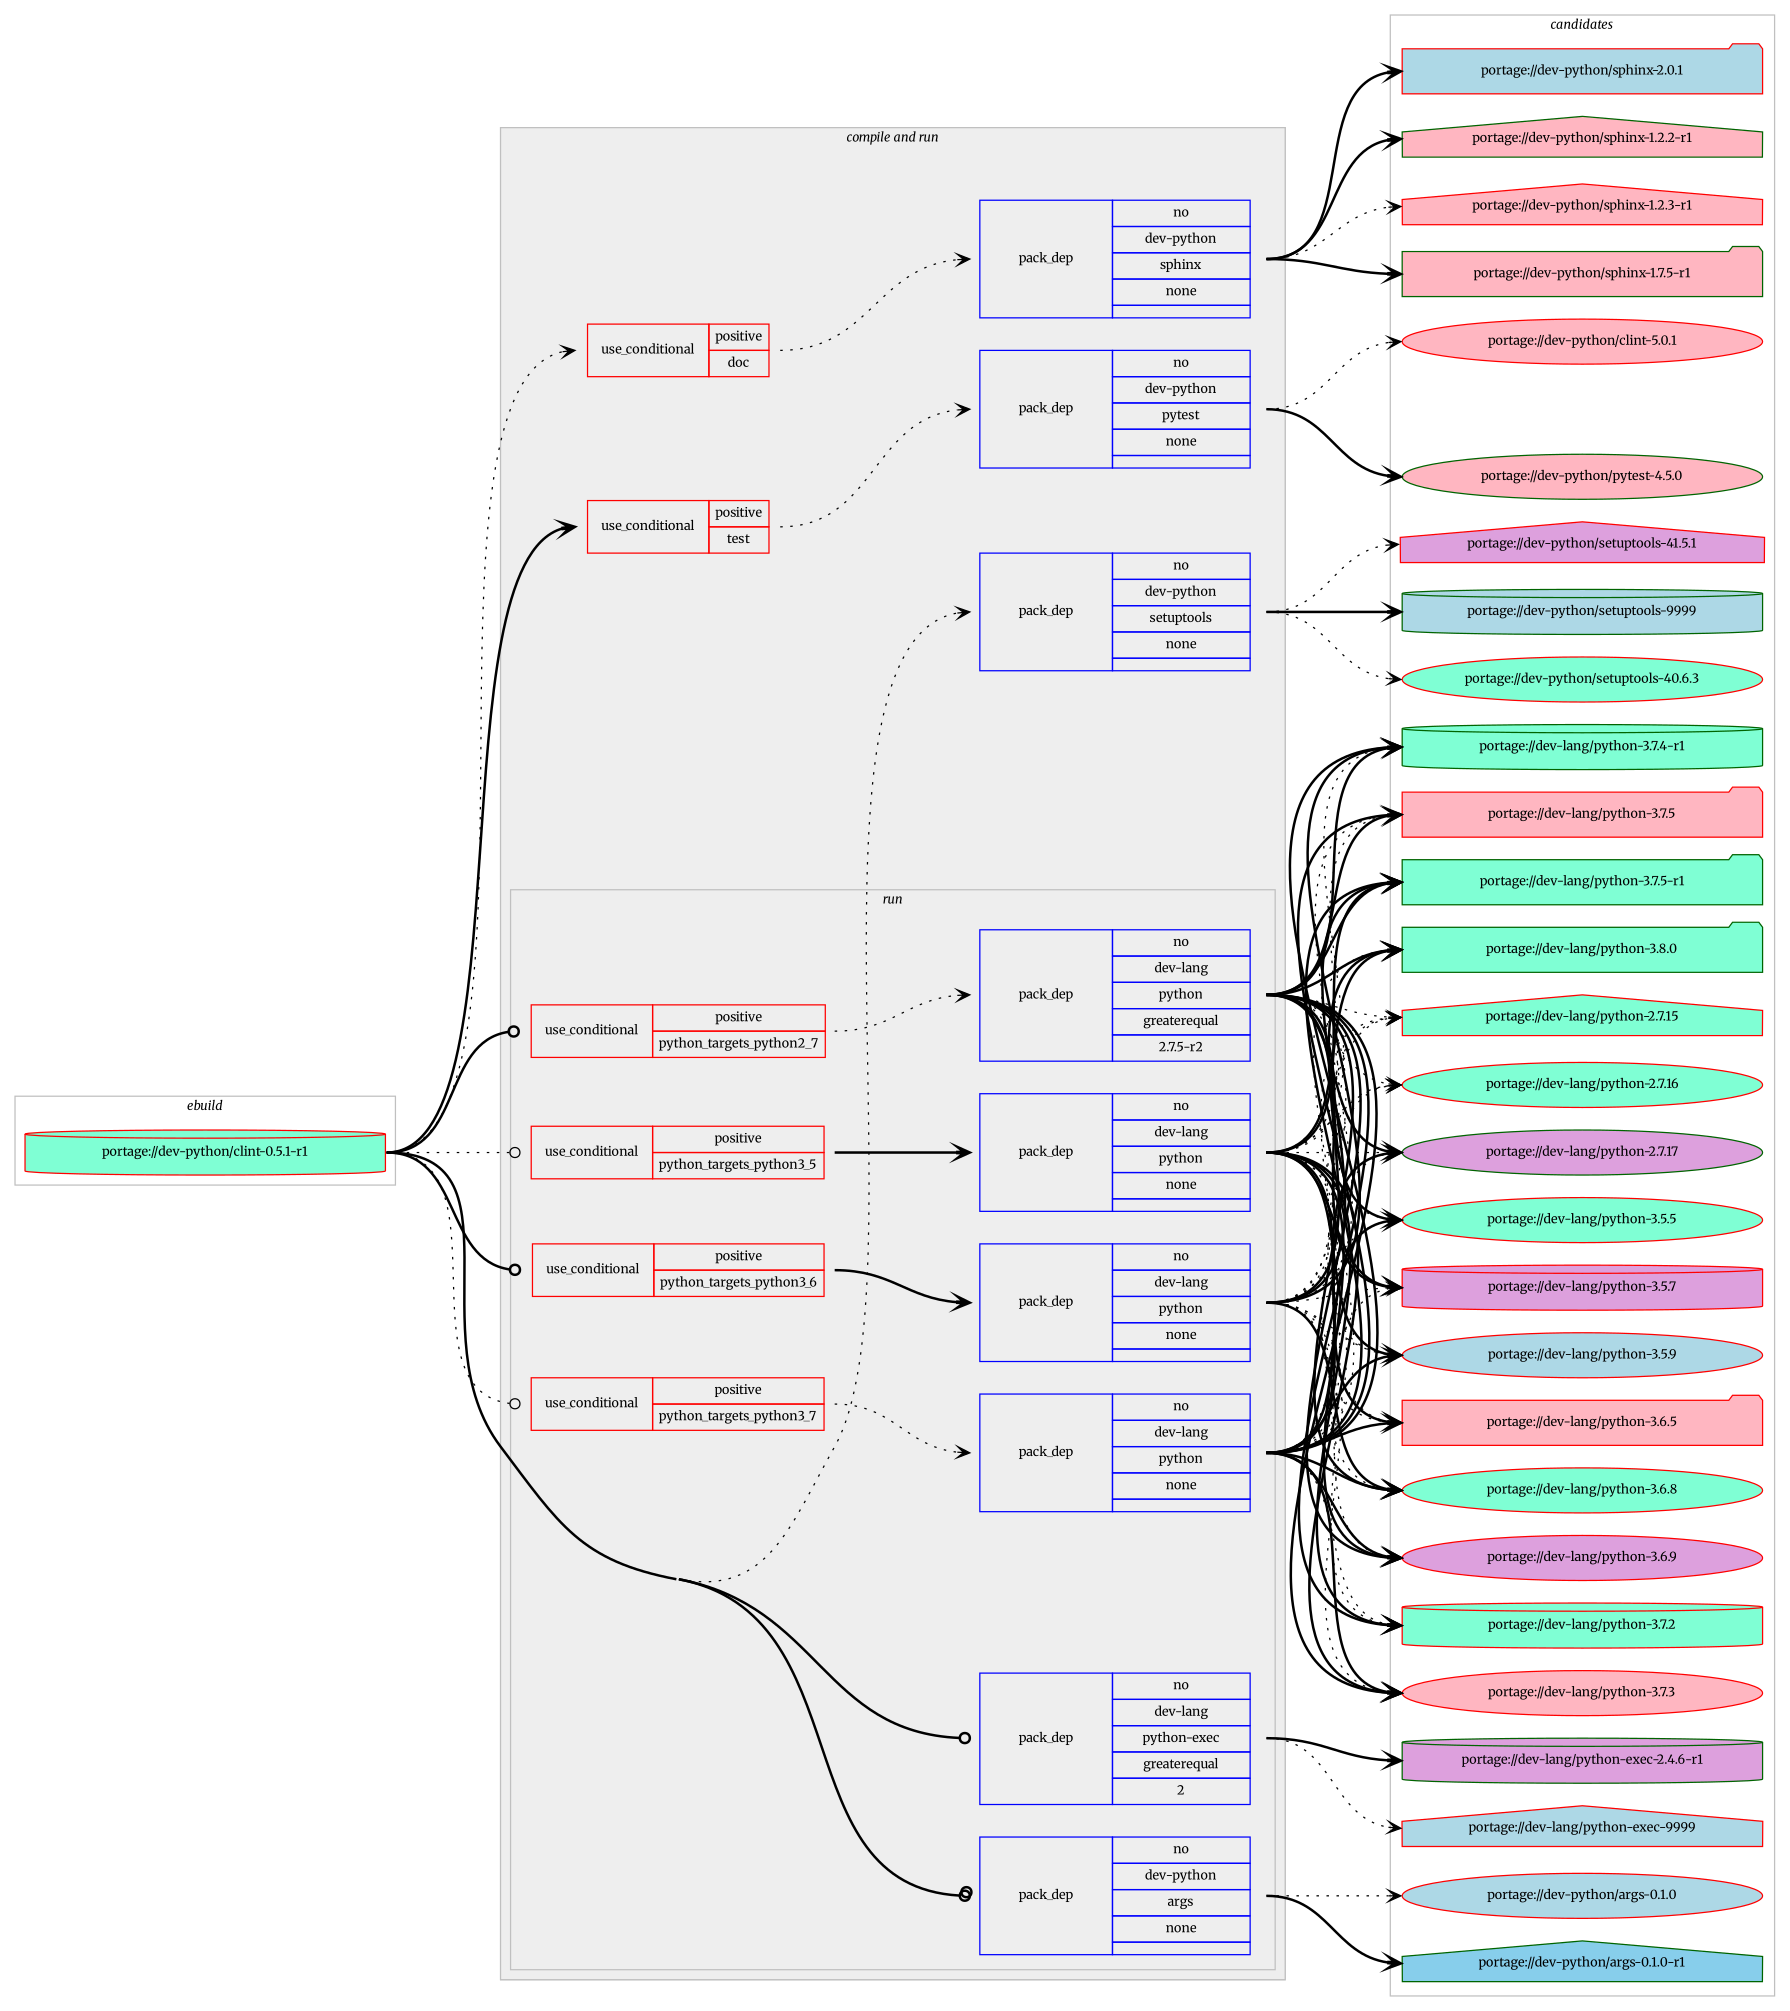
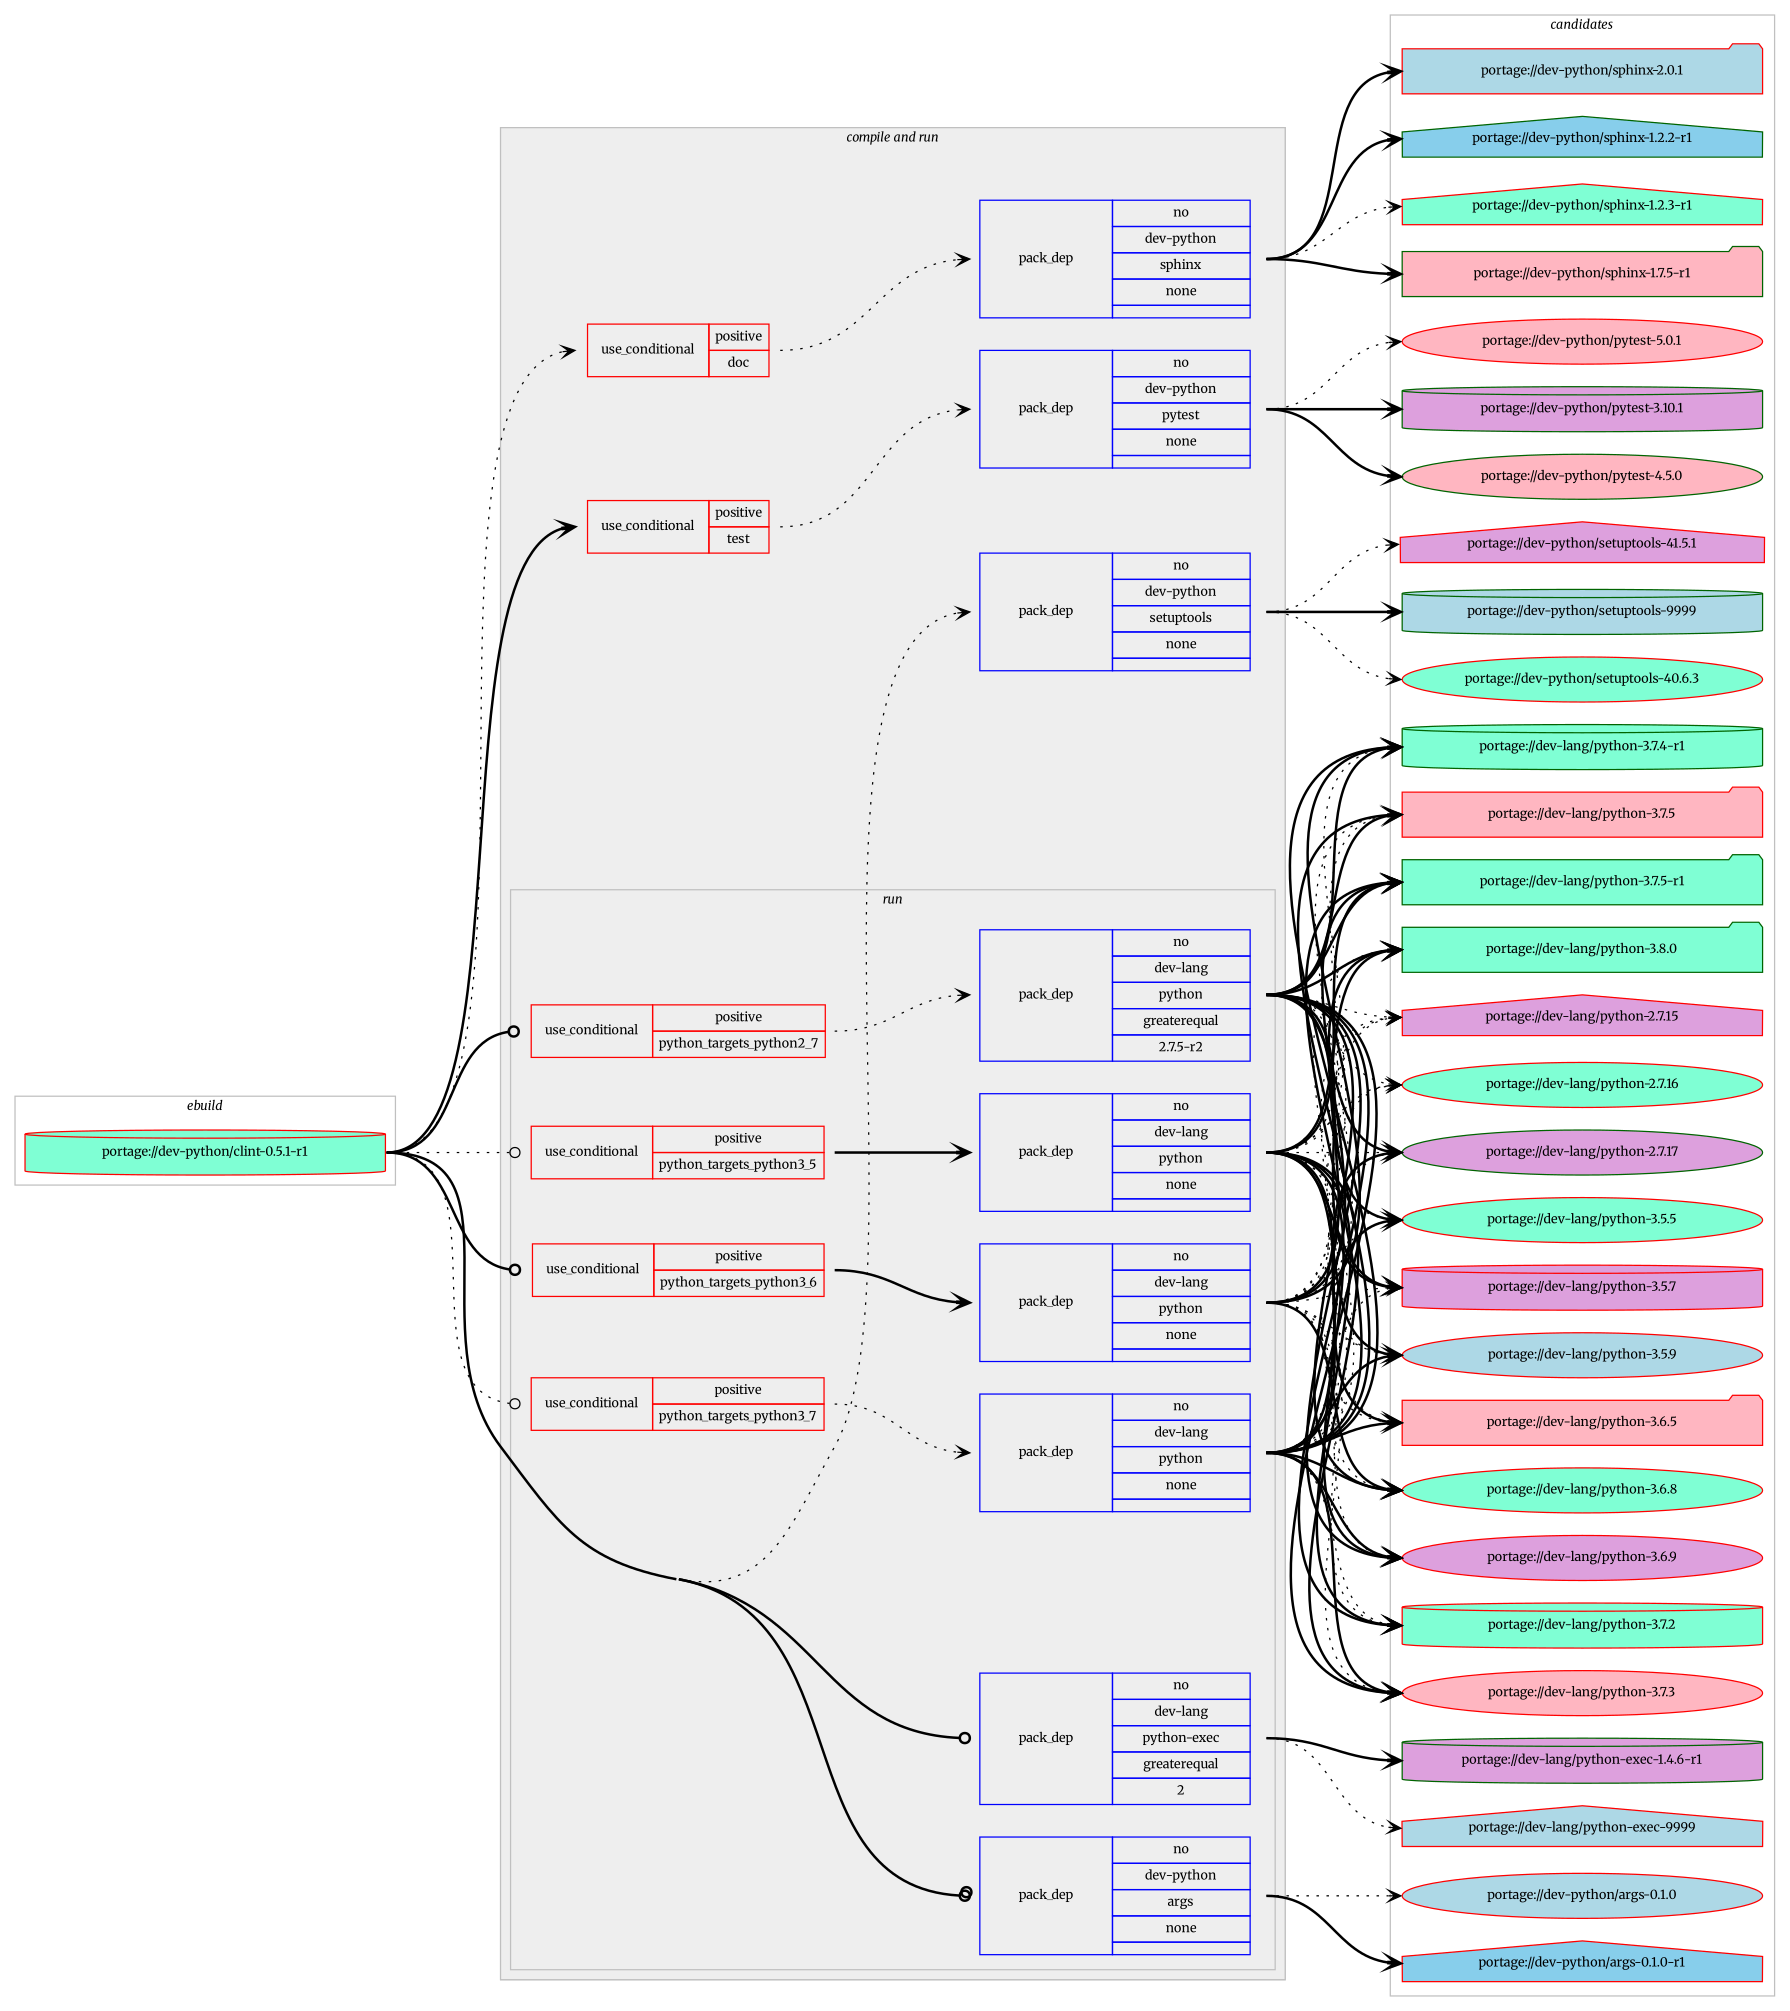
(1582, 139) -> (1582, 139)
(1582, 206) -> (1582, 206)
(1582, 342) -> (1582, 342)
none -> (1582, 409)
(1582, 1017) -> (1582, 1017)
(1582, 1761) -> (1582, 1761)
(1582, 1963) -> (1582, 1963)
